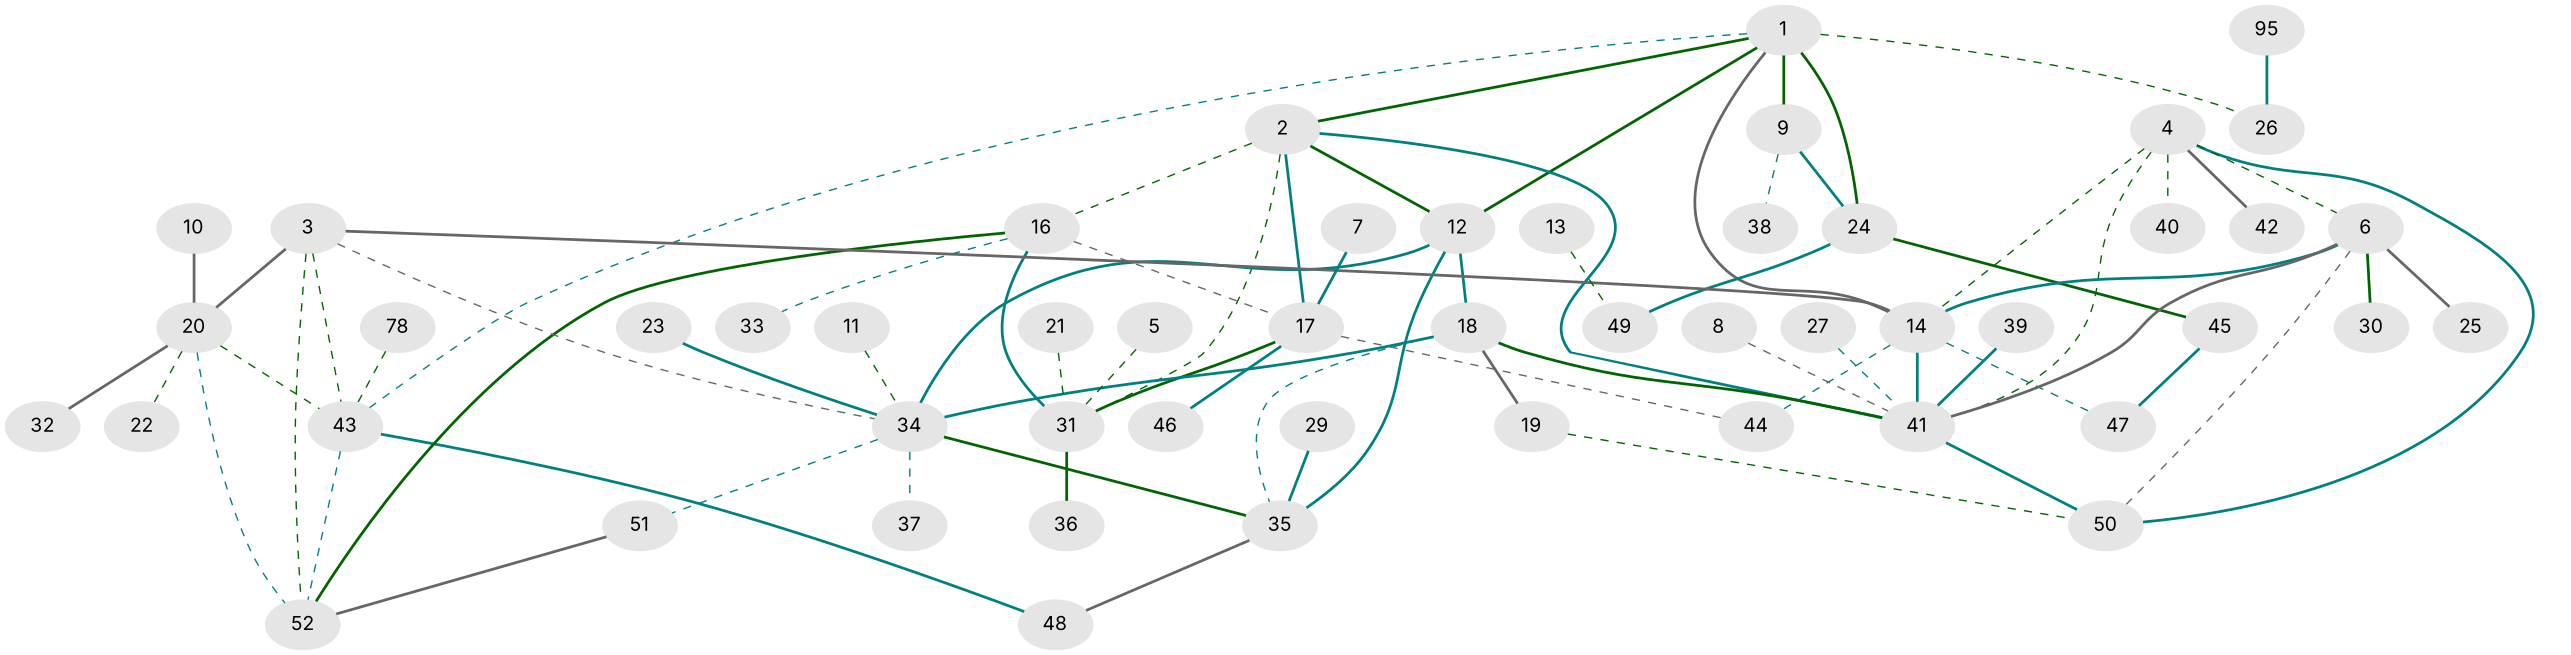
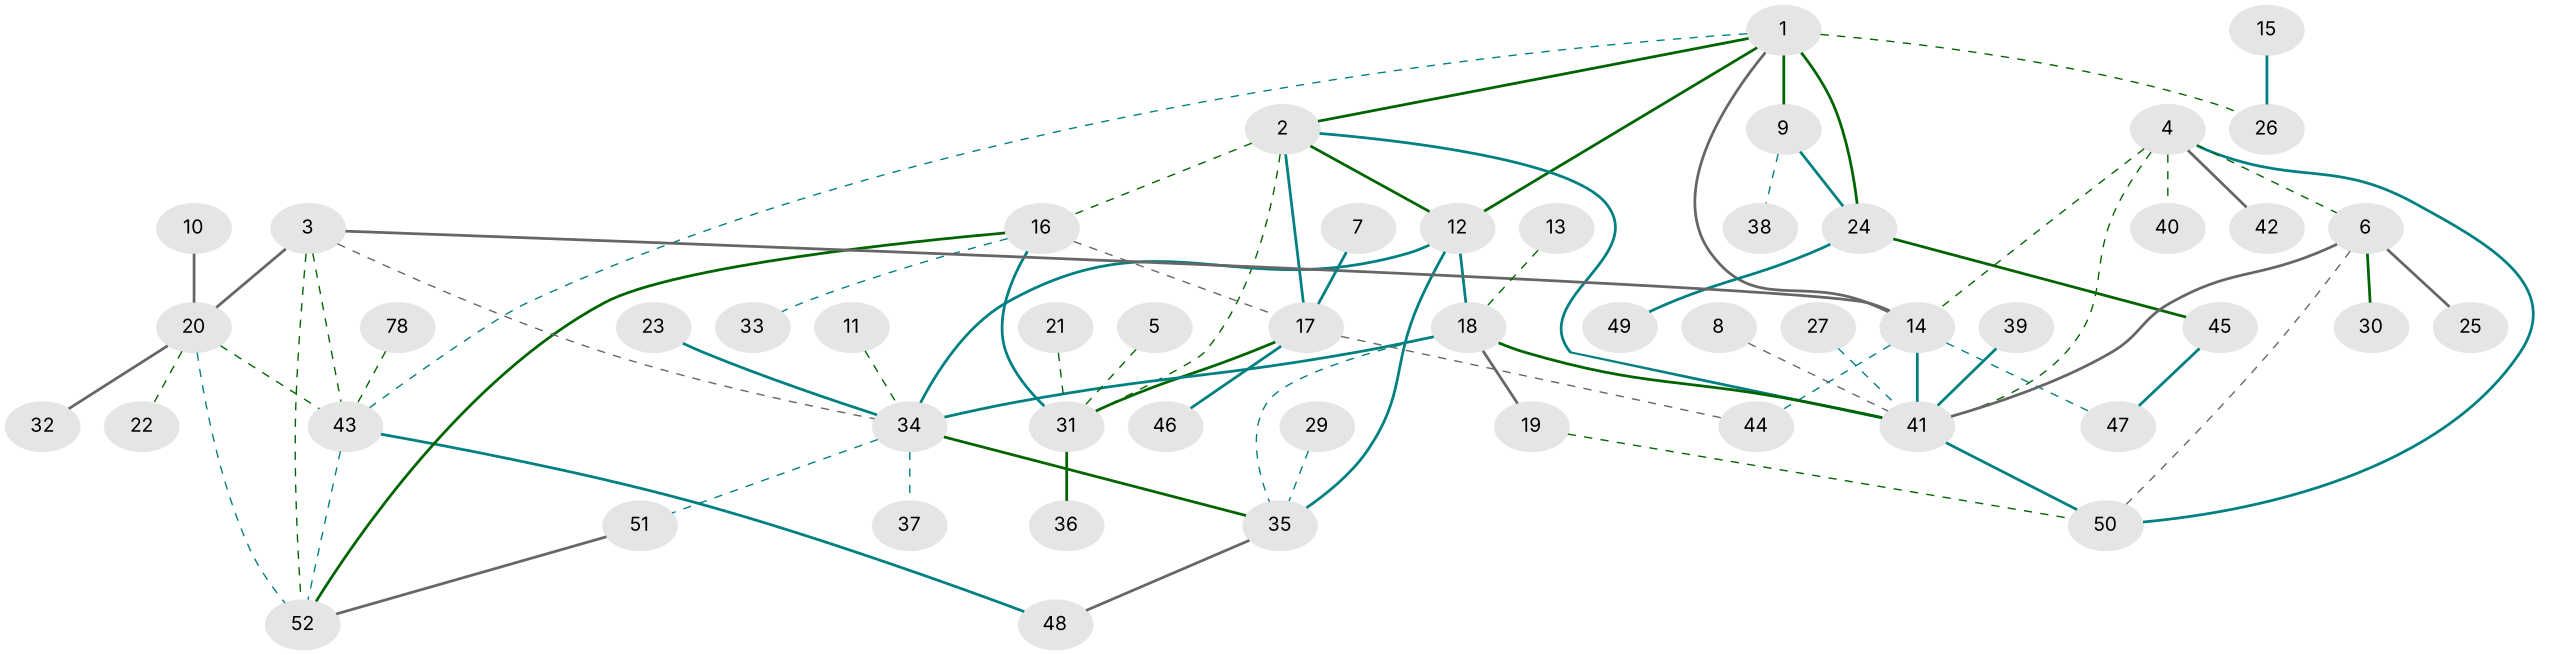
(2267, 30) -> (2267, 30)
(1583, 270) -> (1520, 270)
(2142, 278) -> none
(1299, 476) -> (1299, 476)
